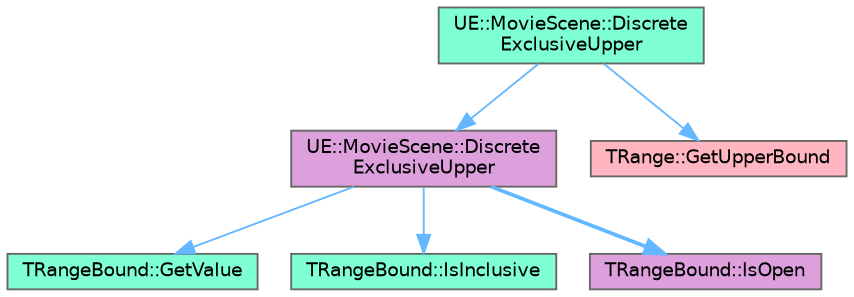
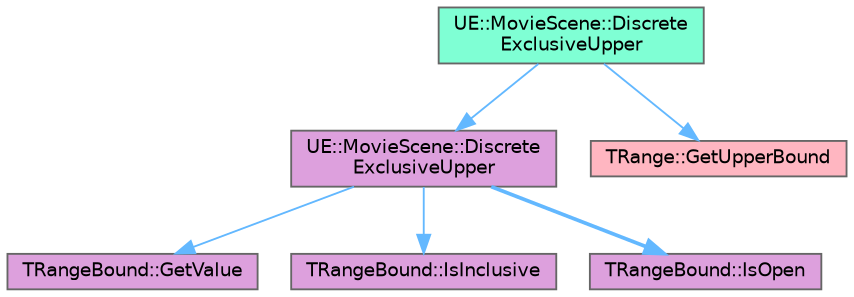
(133, 272) -> (133, 272)
(424, 272) -> (424, 272)
